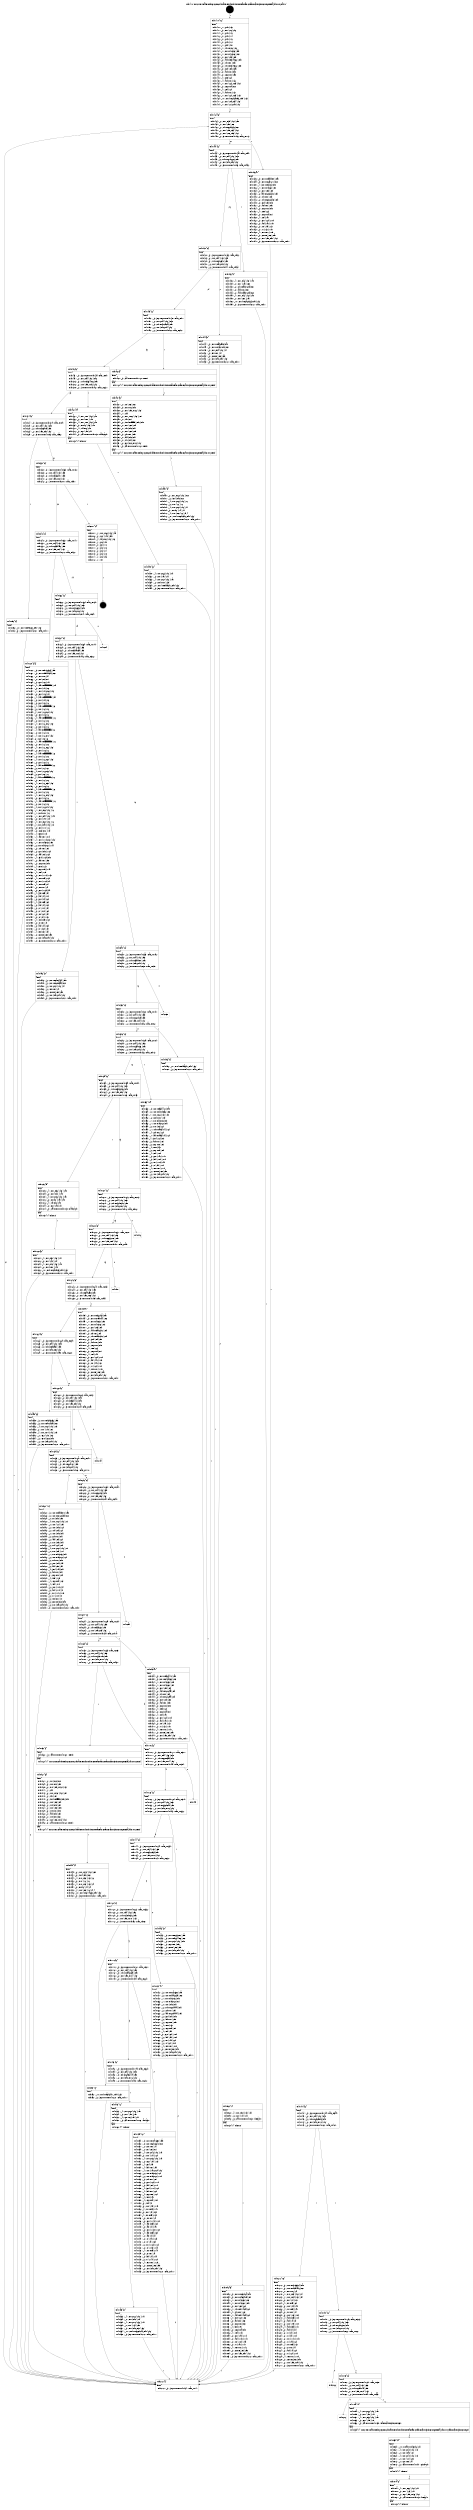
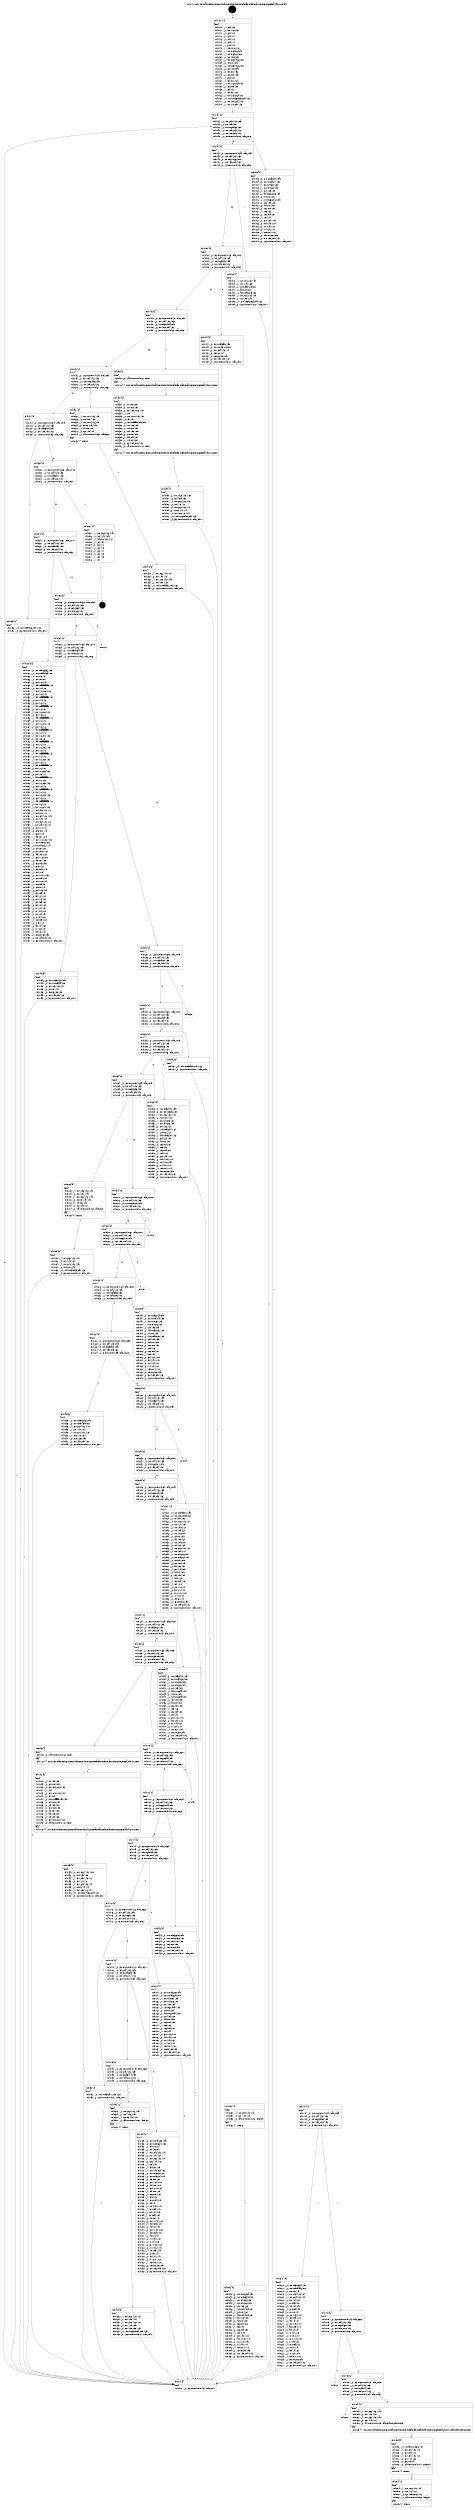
(127, 1625) -> none
